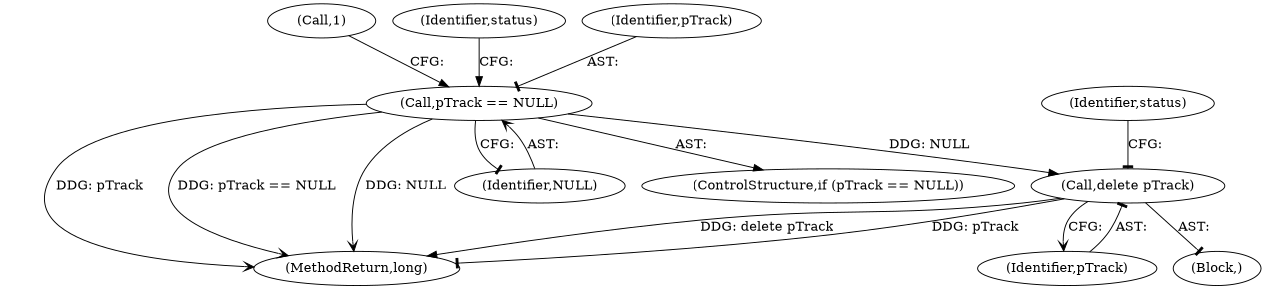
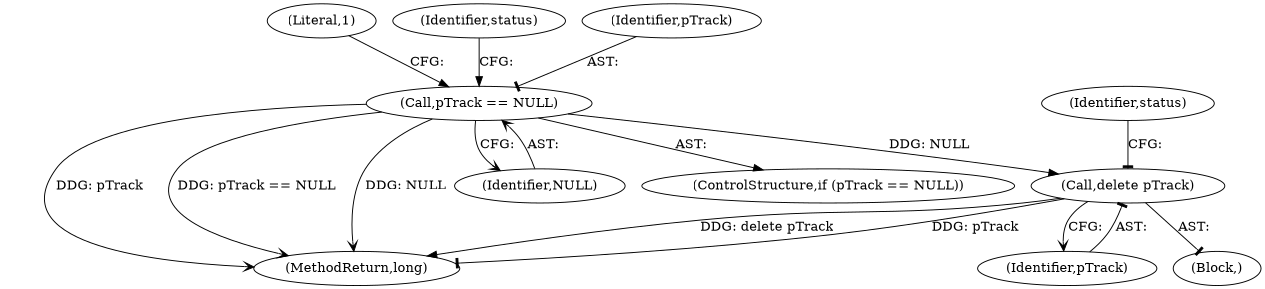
(322, 21) -> (322, 21)
(478, 148) -> (478, 148)
